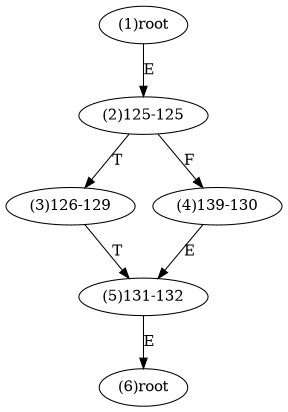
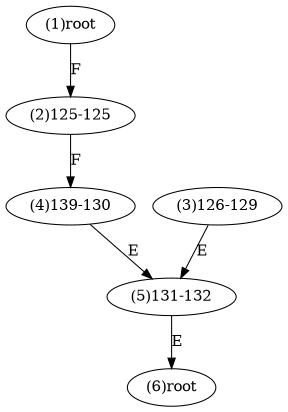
(149, 70) -> (76, 70)
(110, 157) -> none
(117, 252) -> (202, 252)
